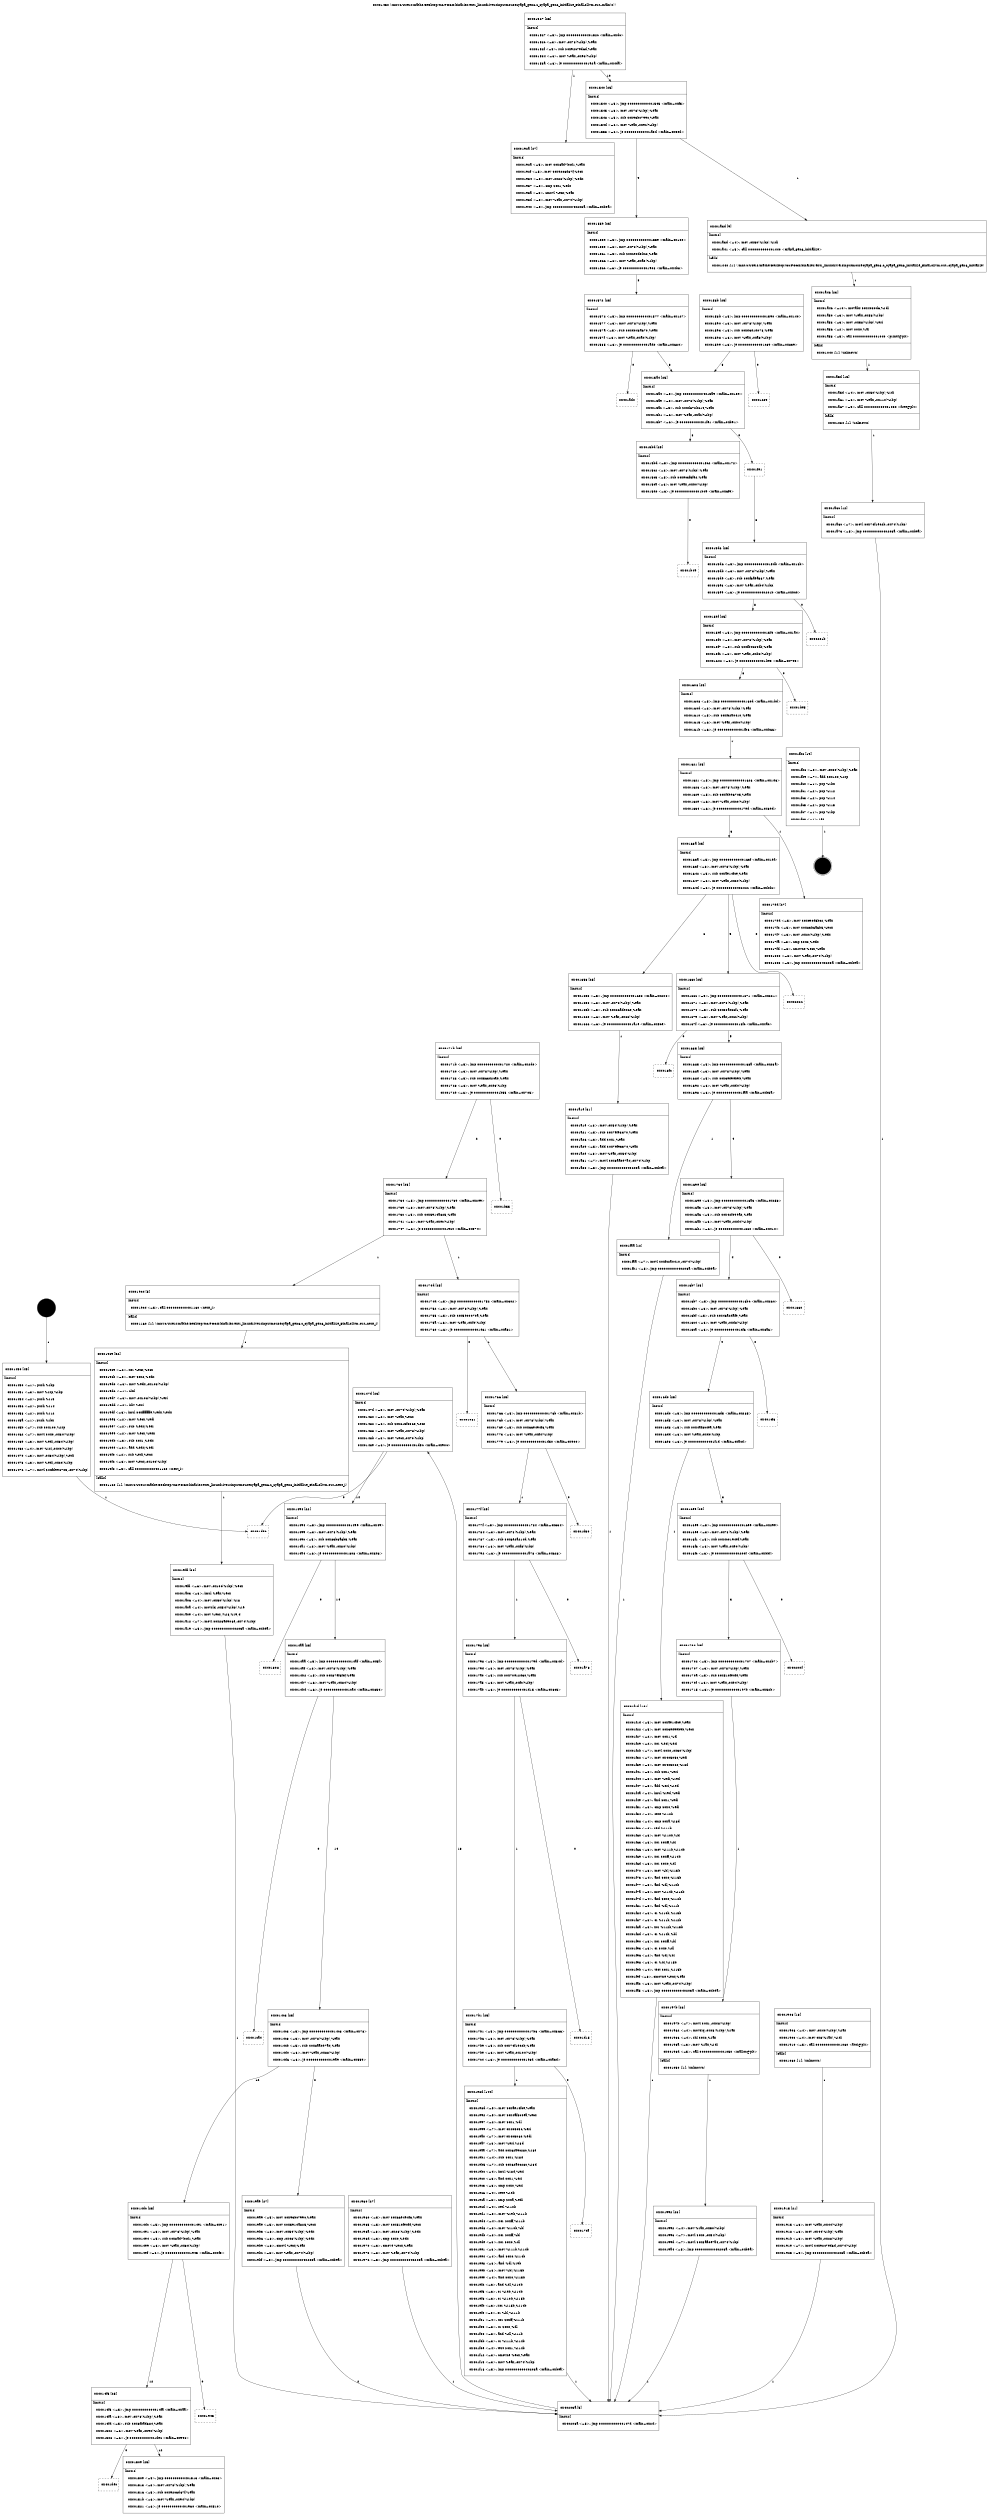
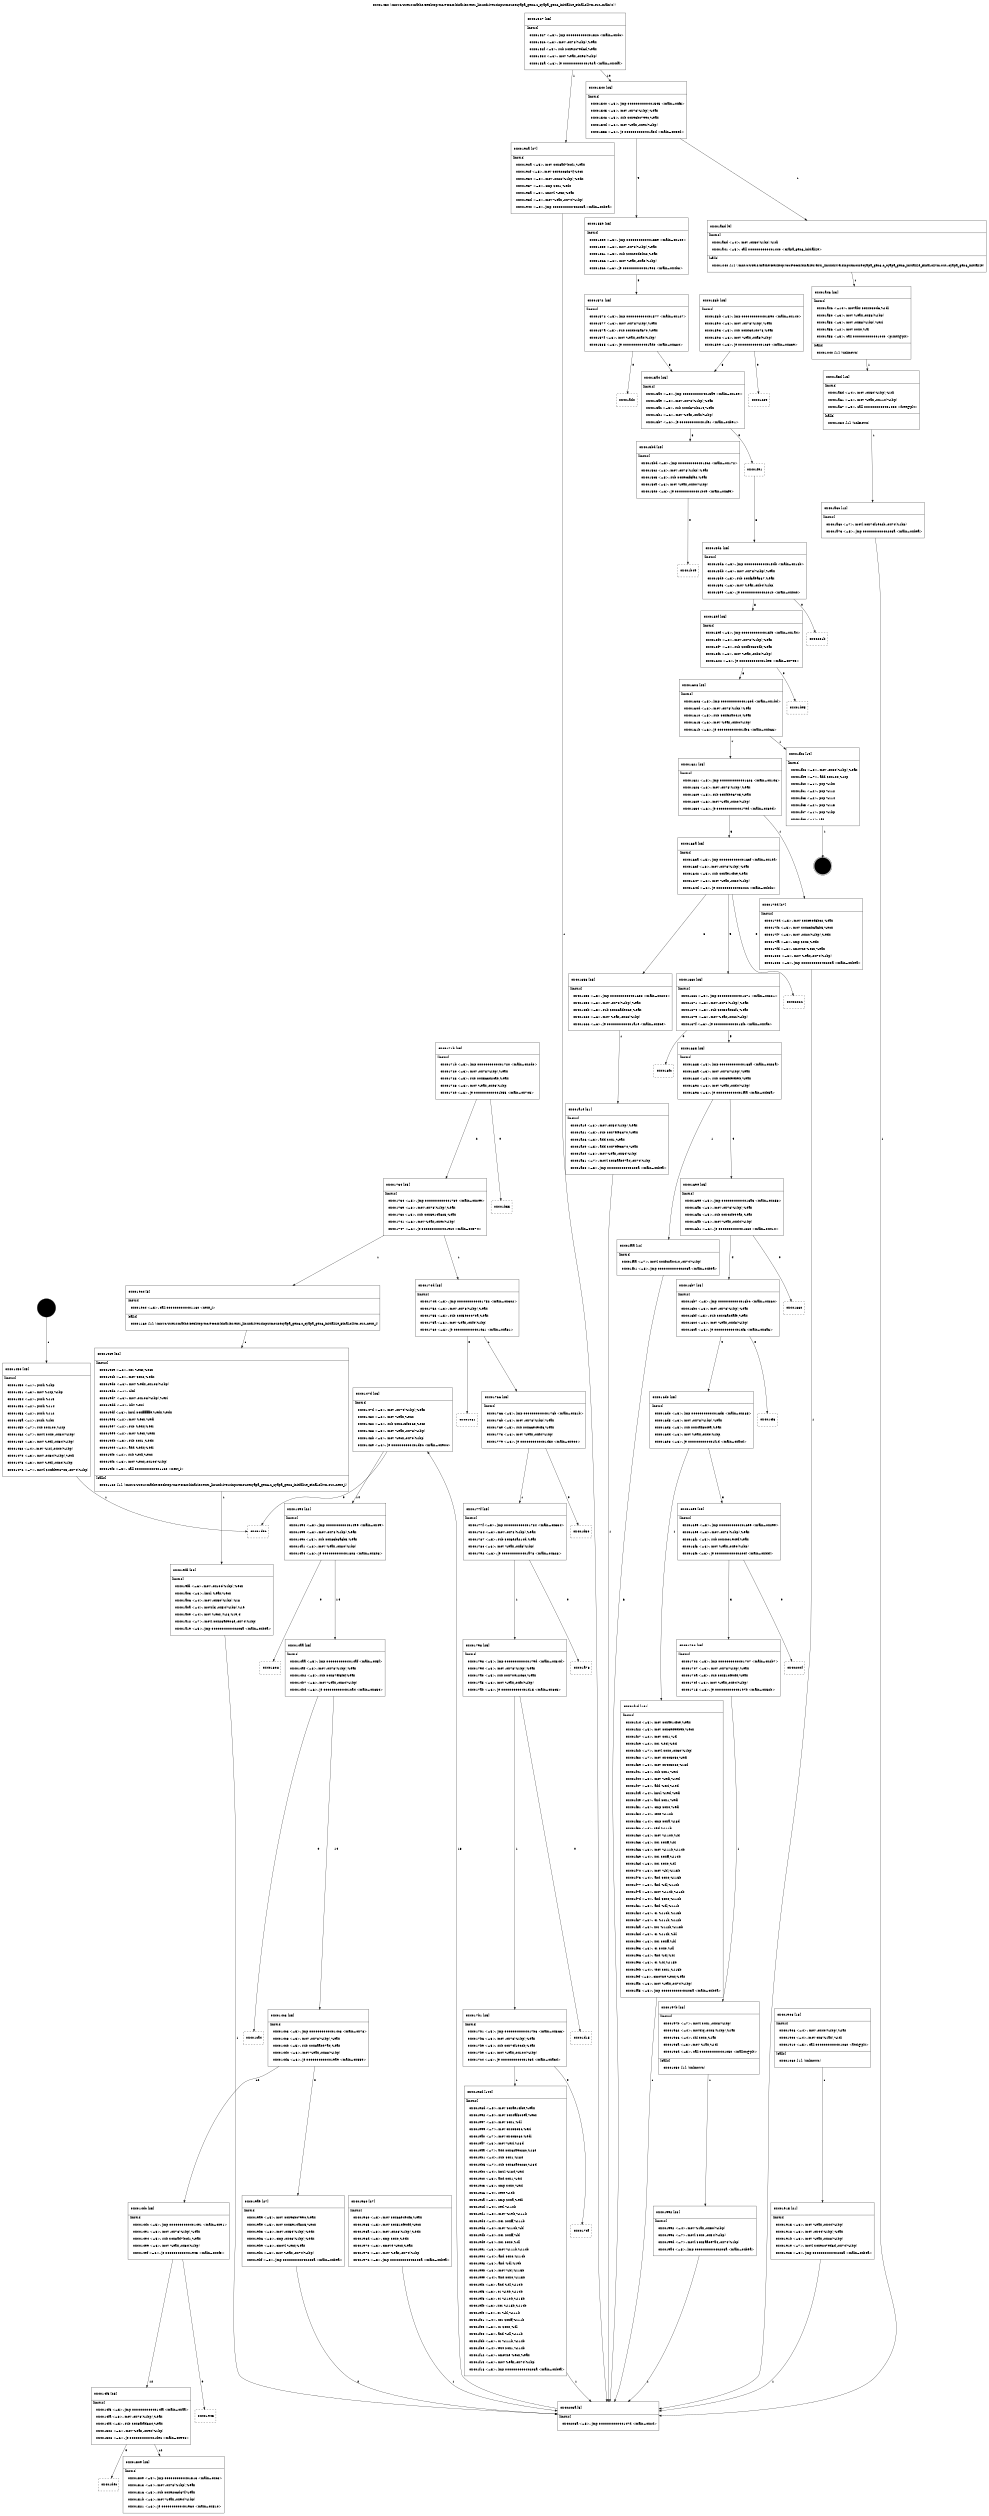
none -> (777, 742)
none -> (583, 1306)
(623, 1600) -> (623, 1600)
none -> (804, 1726)
